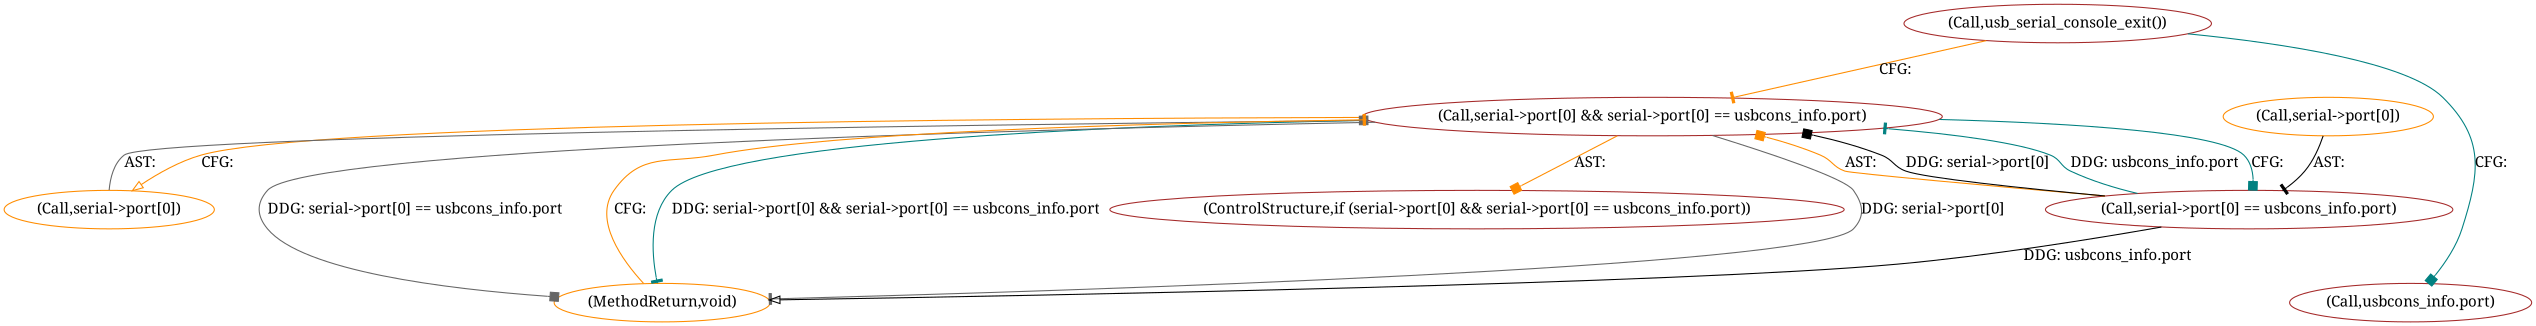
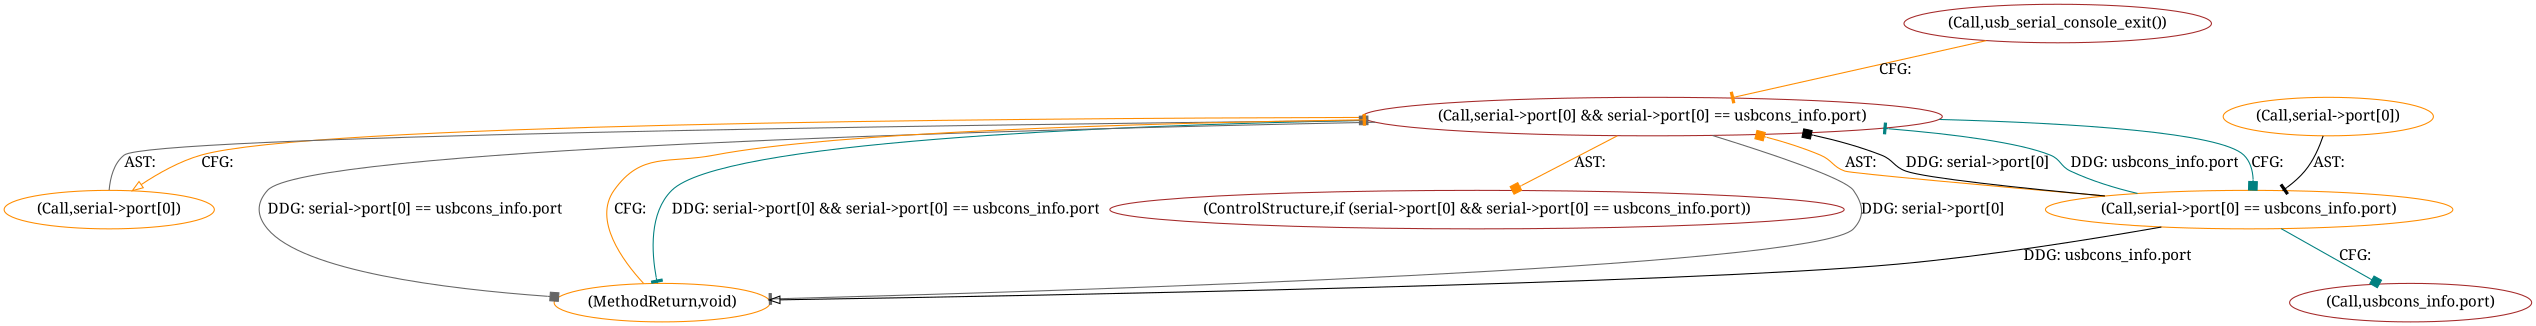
(2413, 79) -> (2326, 254)
(2249, 210) -> (2249, 210)
